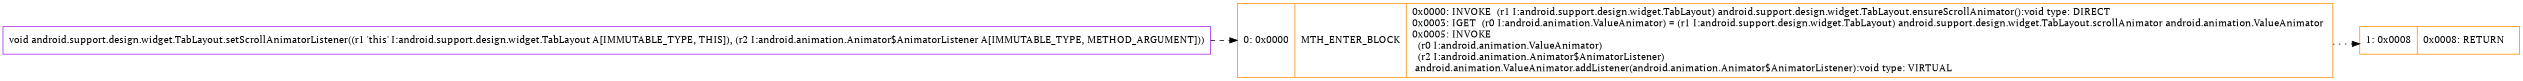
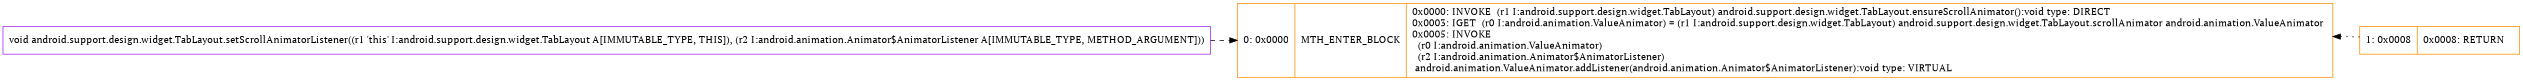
(2343, 44) -> (2350, 37)
